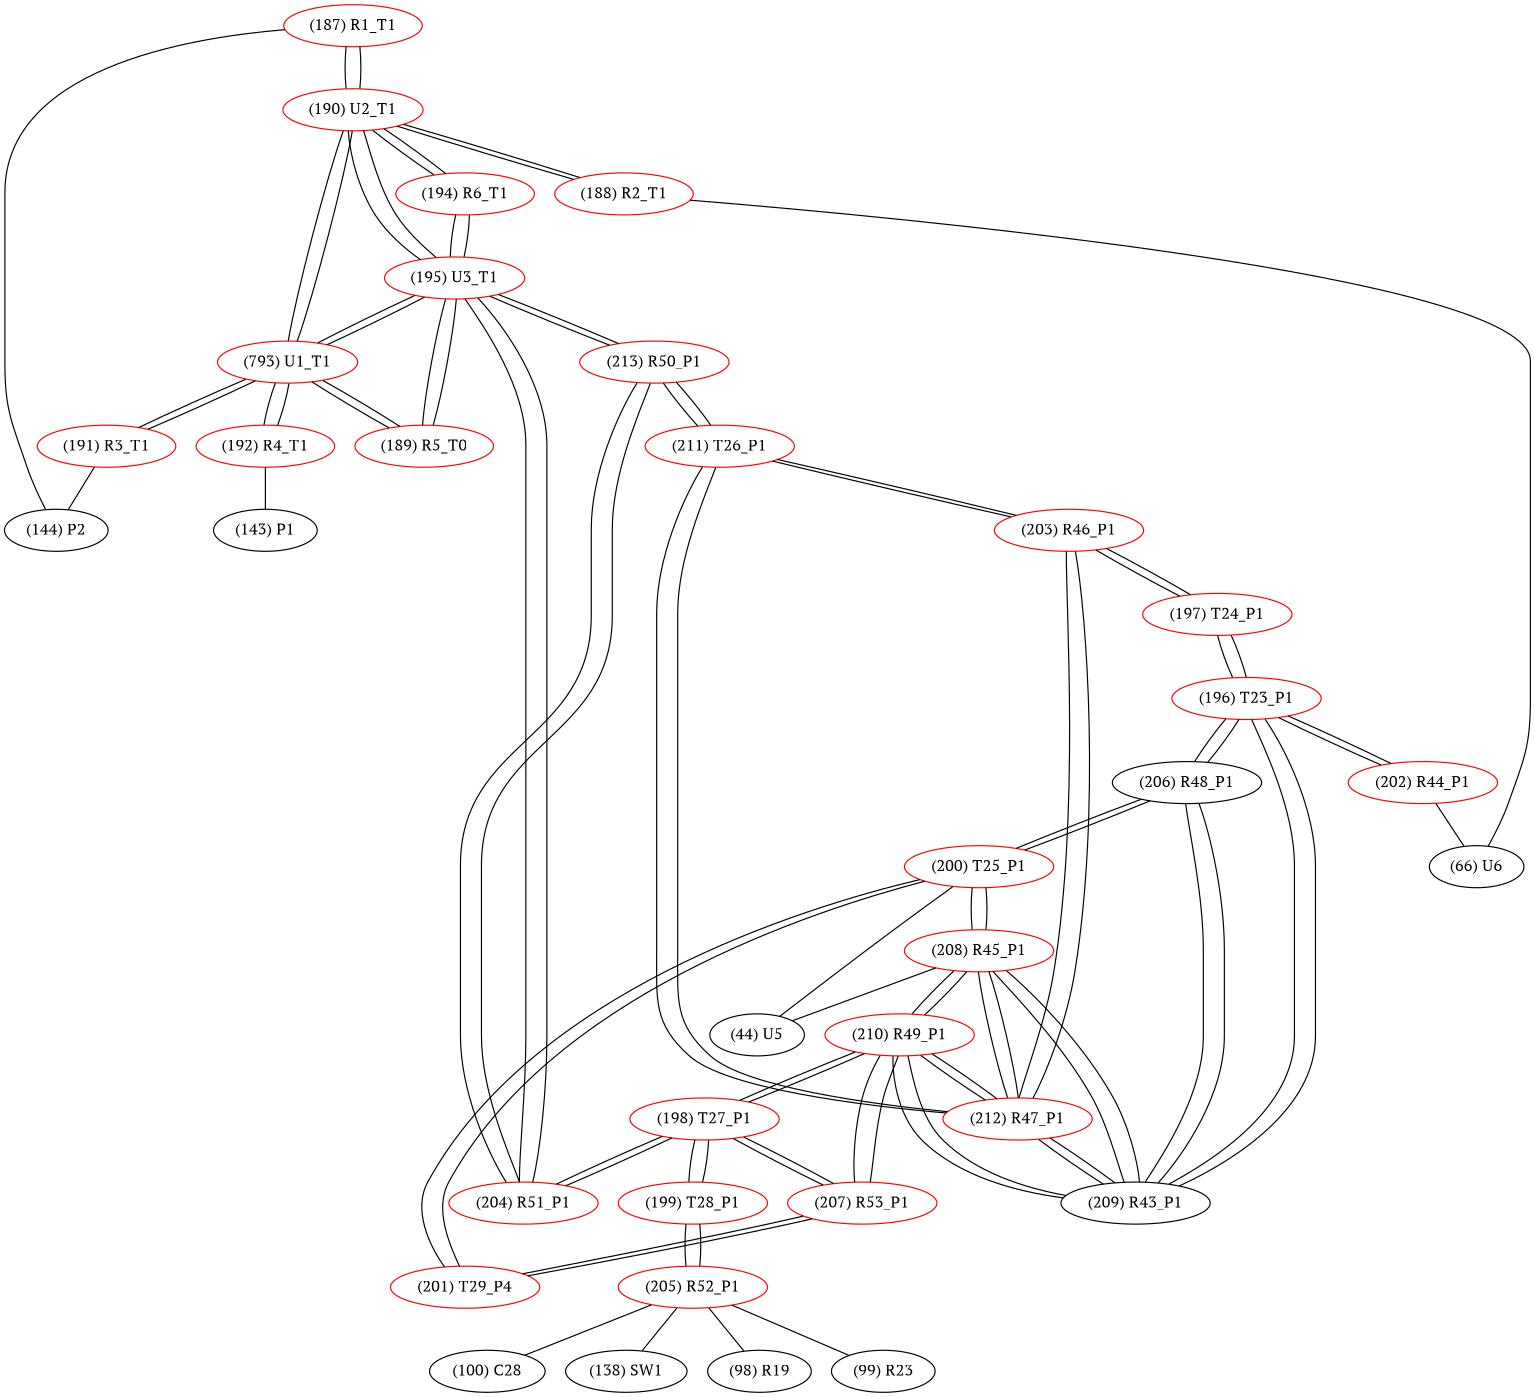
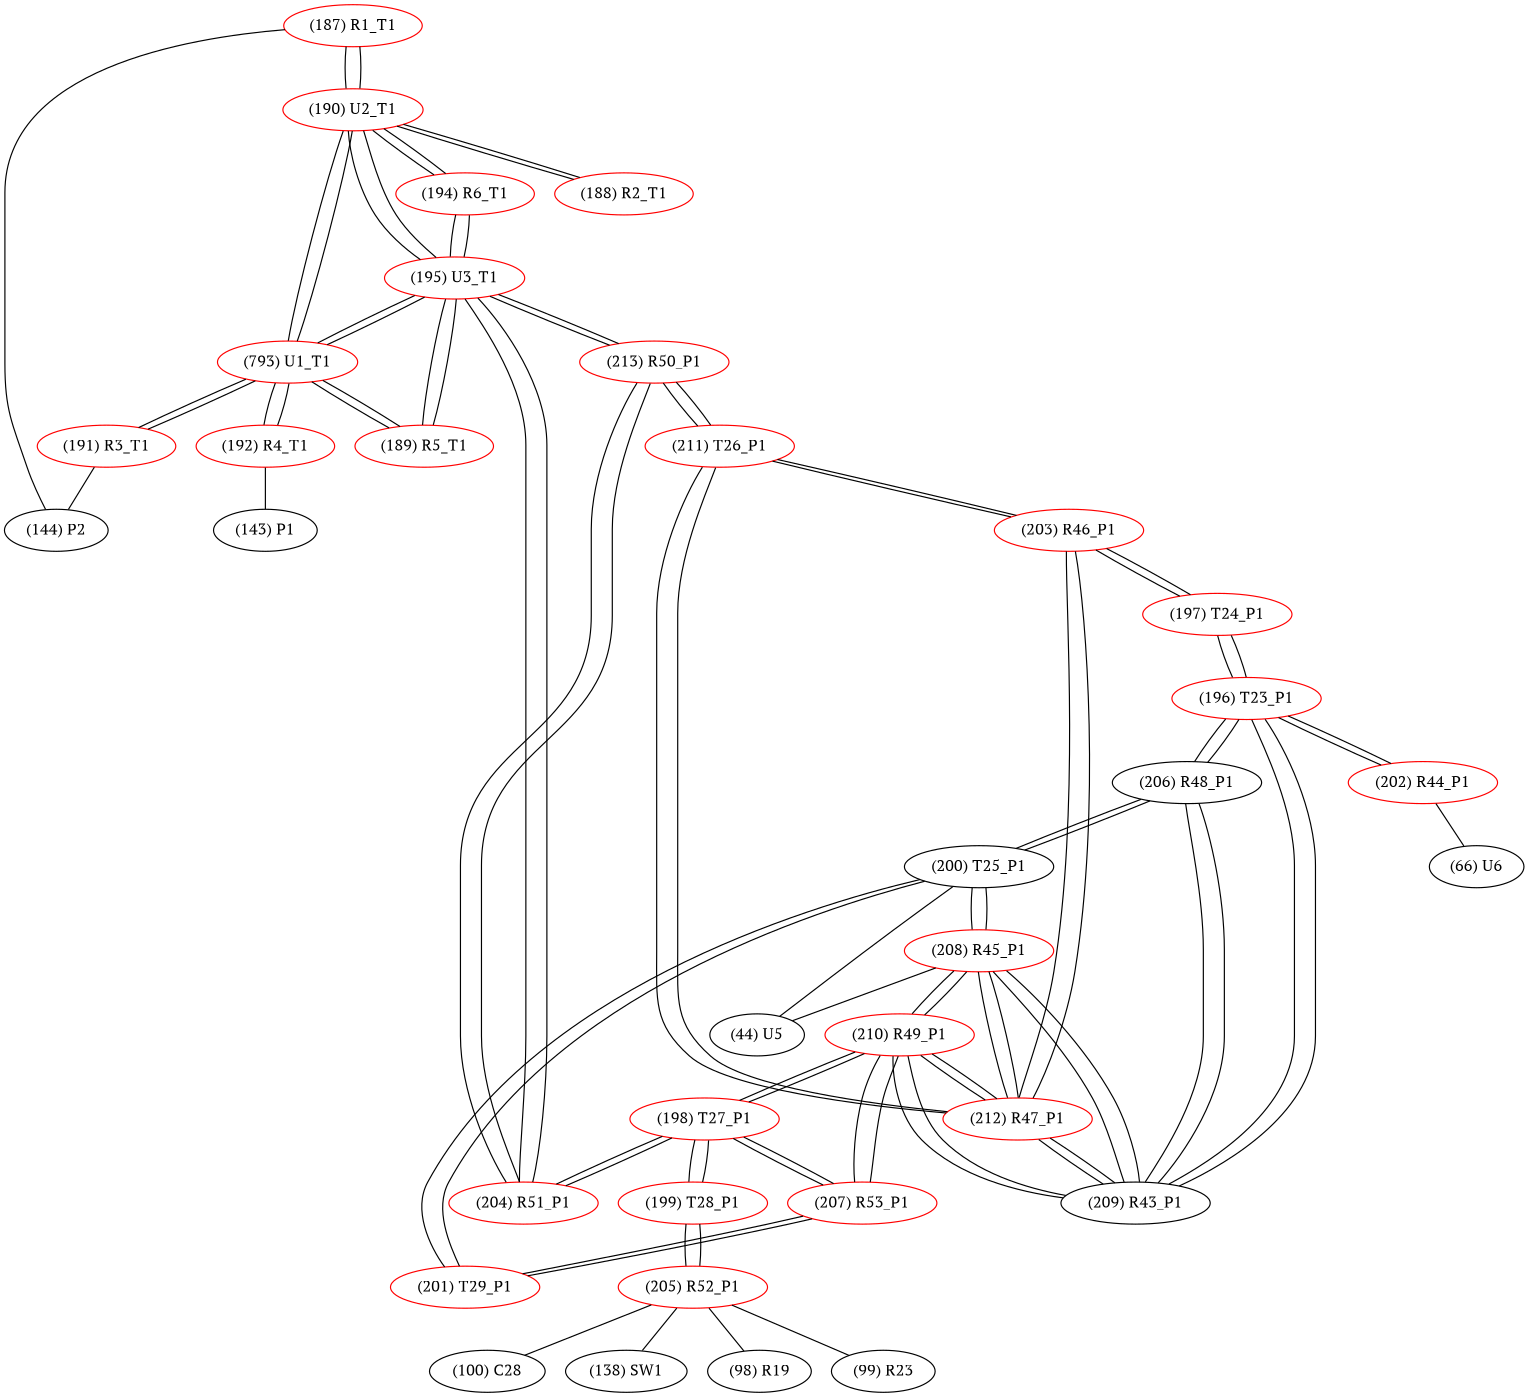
(1364, 287) -> none
(424, 446) -> (424, 446)
(979, 867) -> (979, 867)
(465, 1287) -> (465, 1287)
